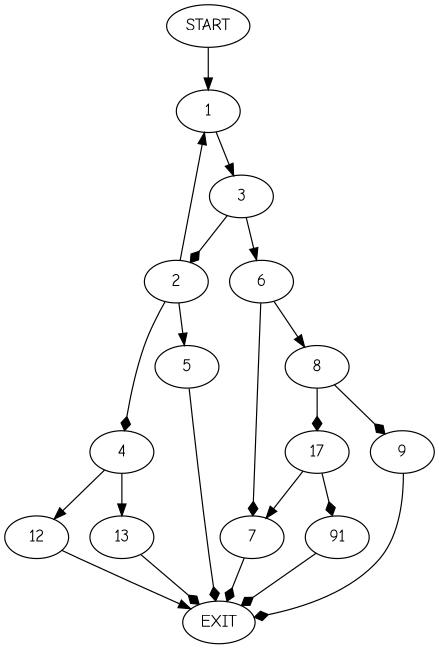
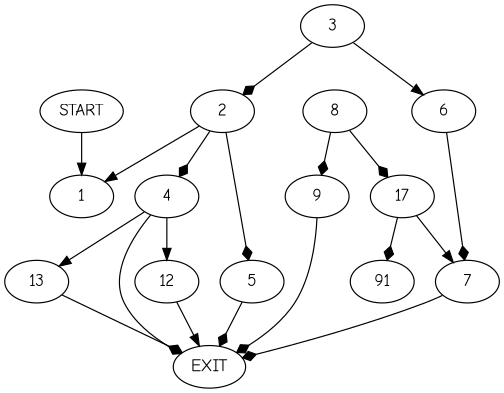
(223, 148) -> none
(181, 318) -> (236, 189)
(286, 319) -> none
(285, 575) -> (120, 287)
